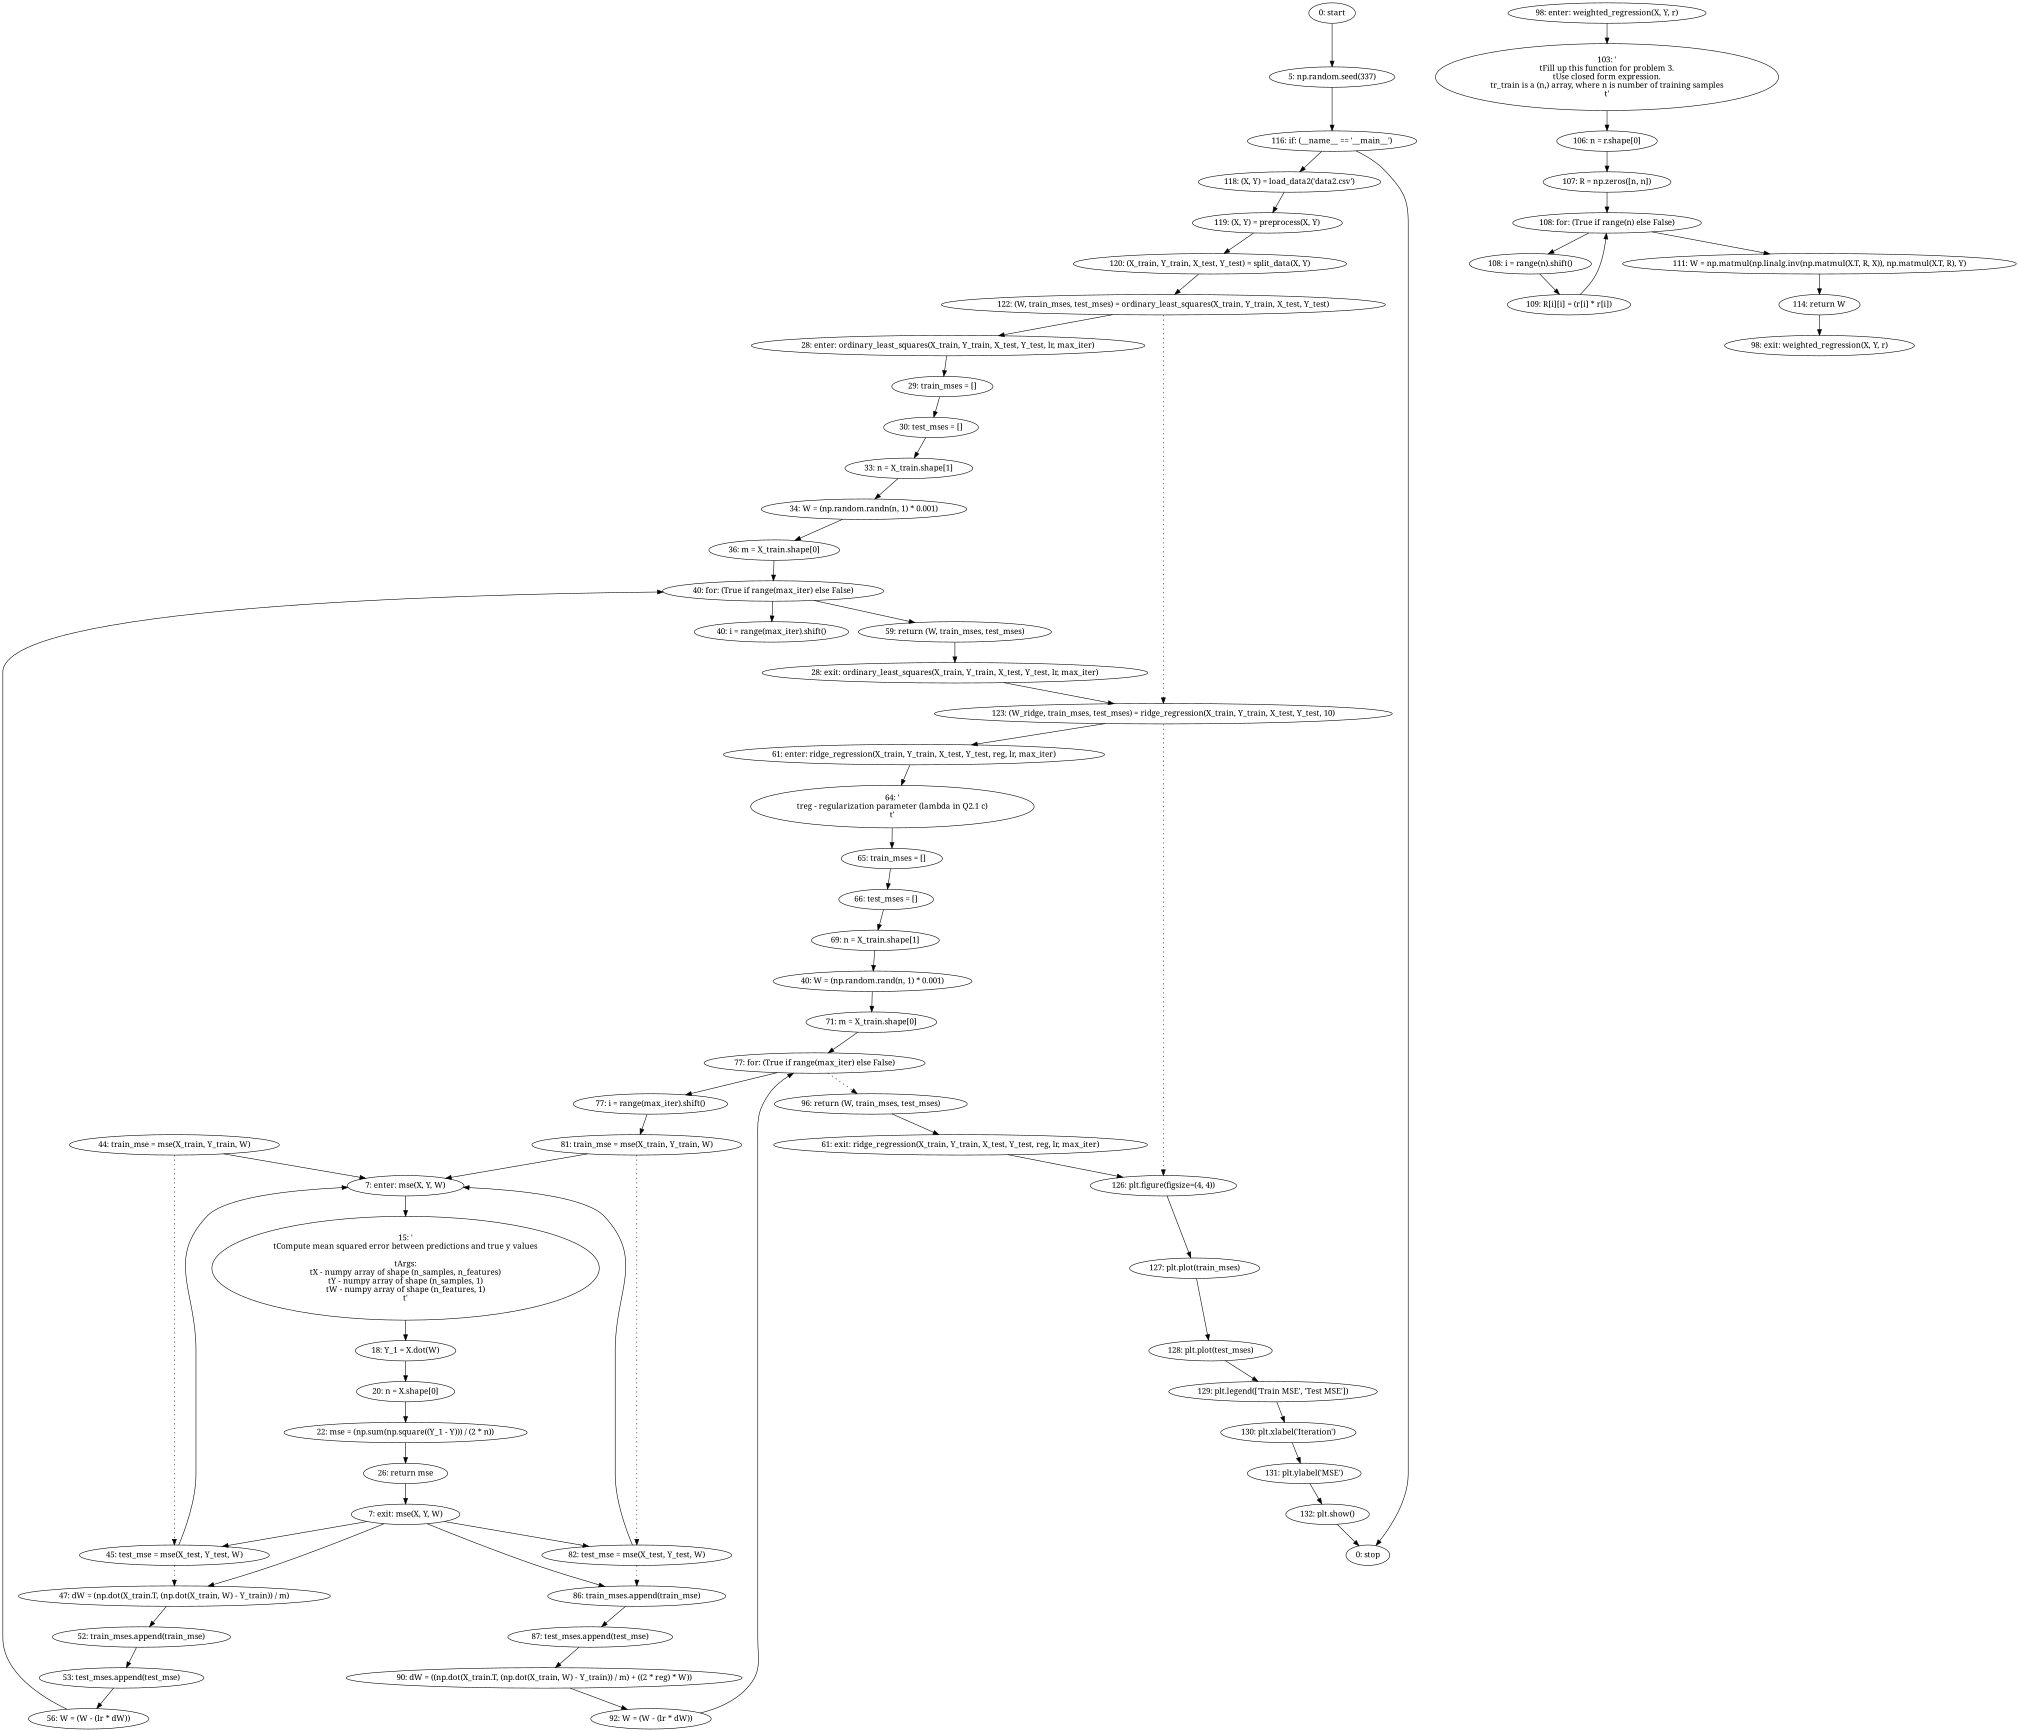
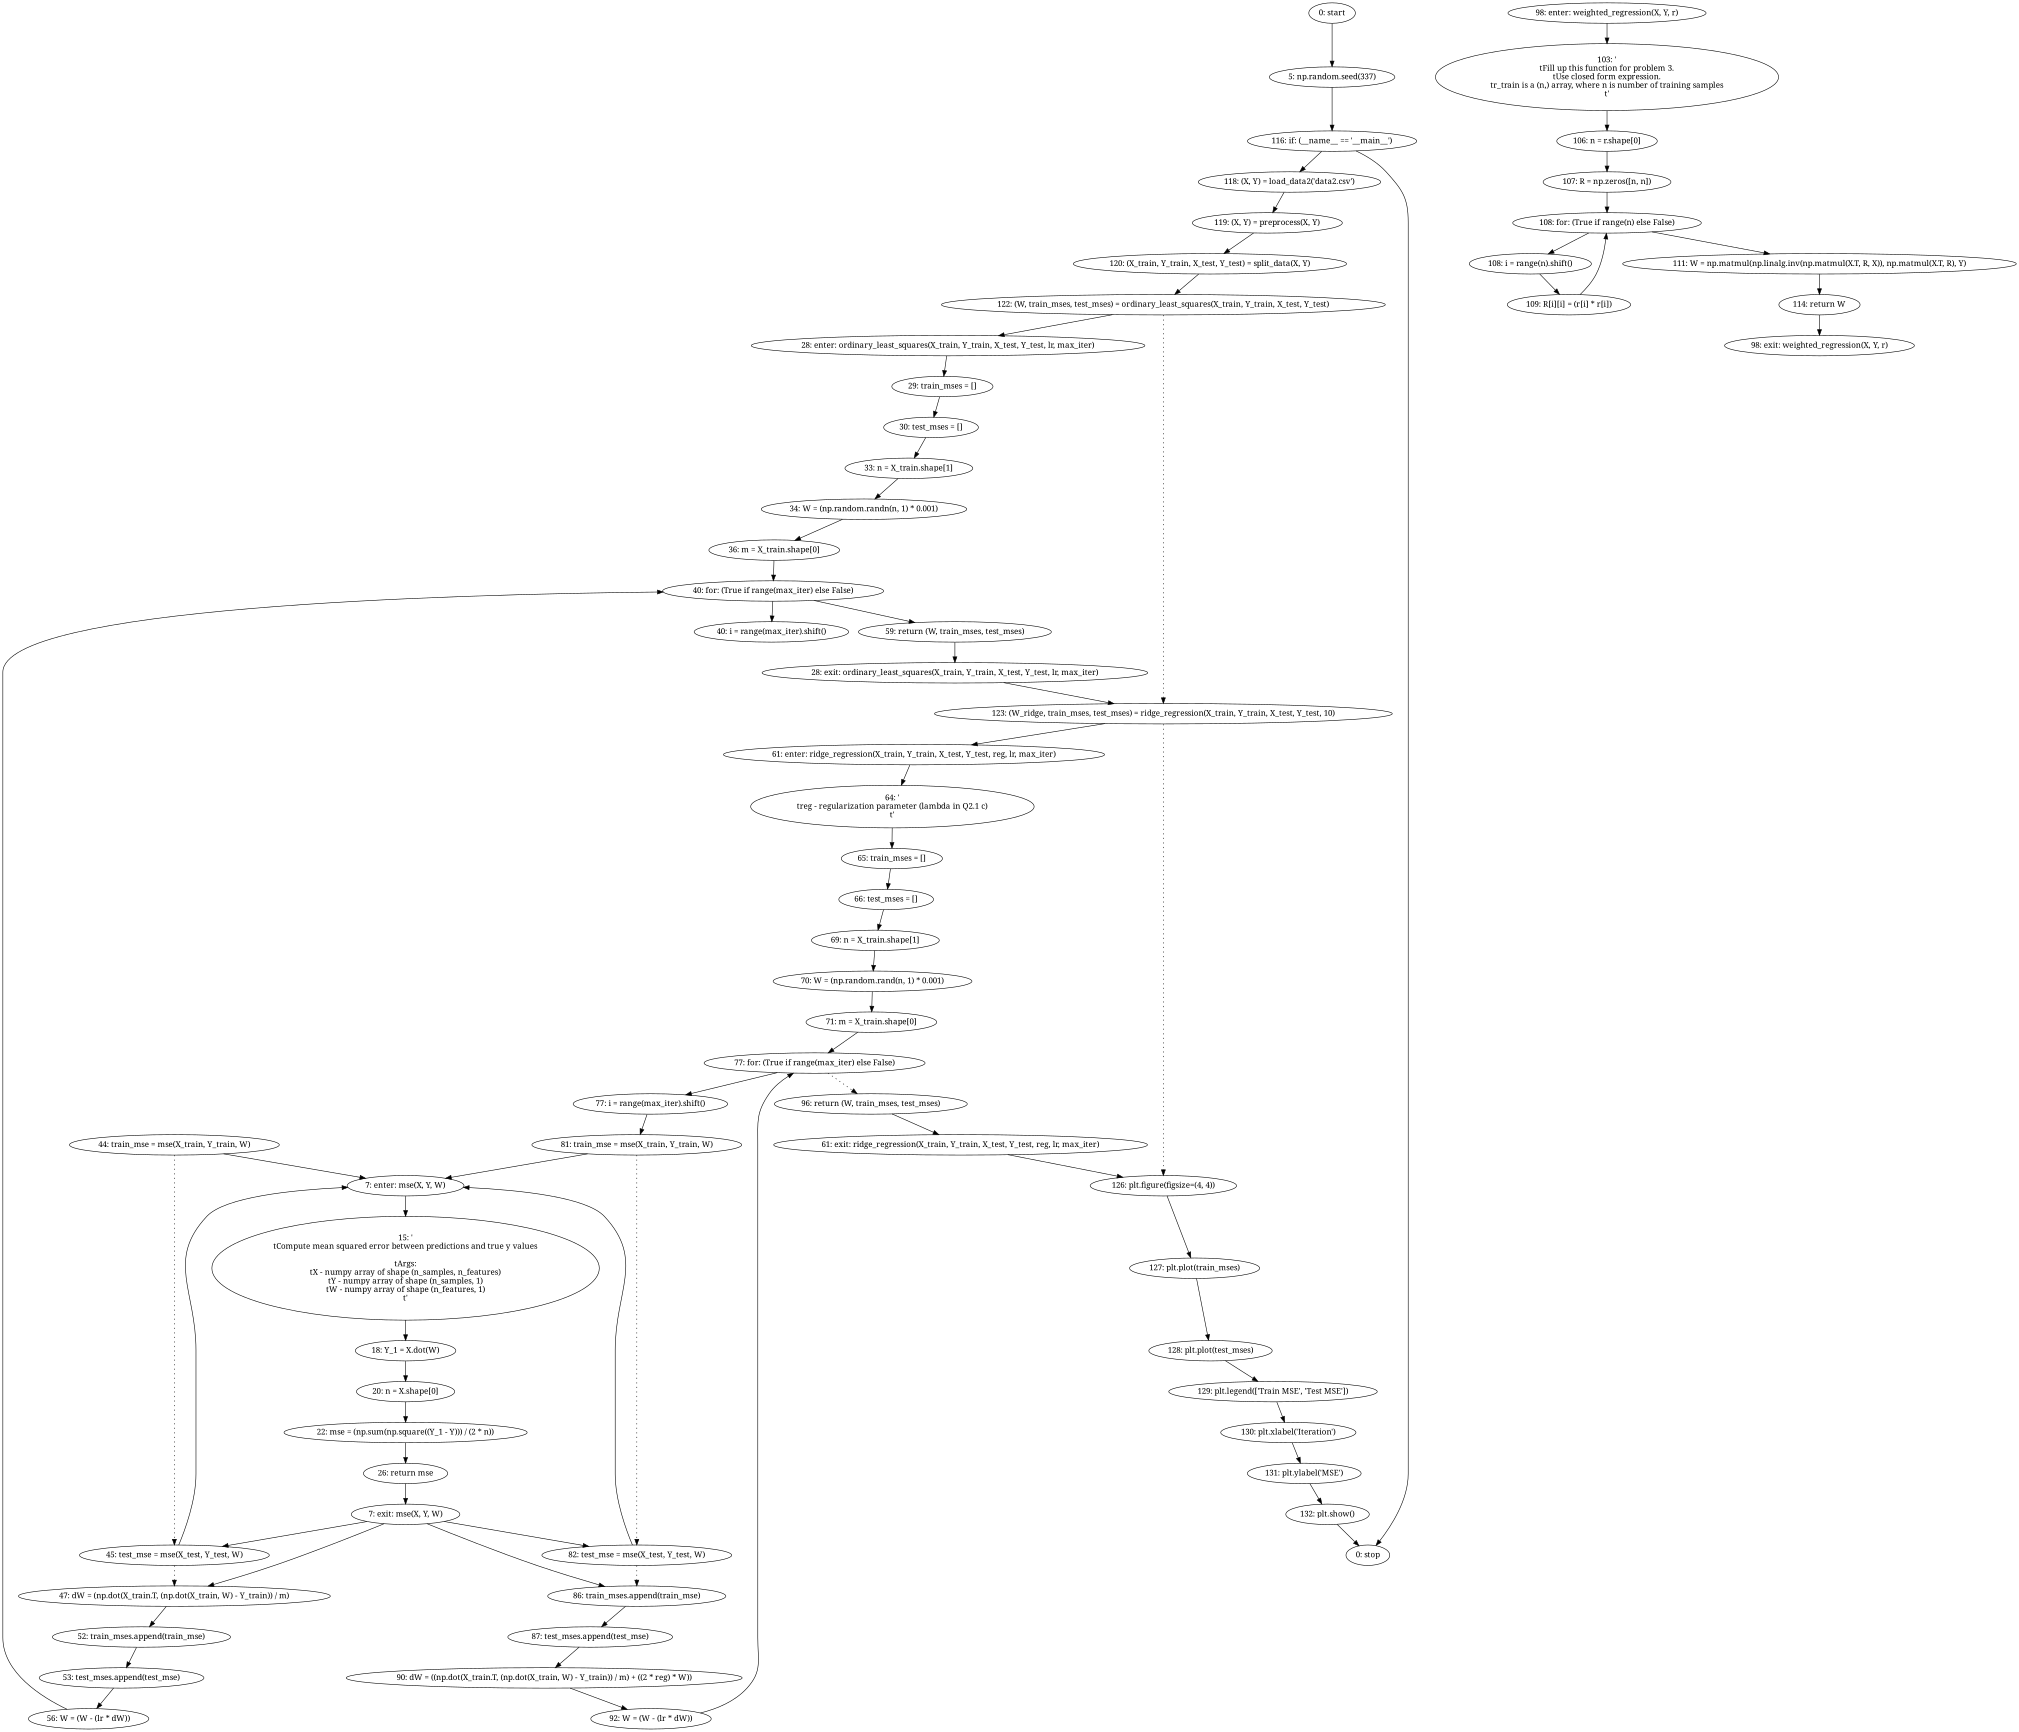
(873, 981) -> (873, 981)
